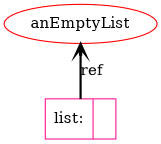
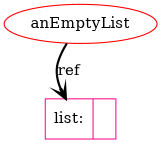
(81, 77) -> (57, 66)
